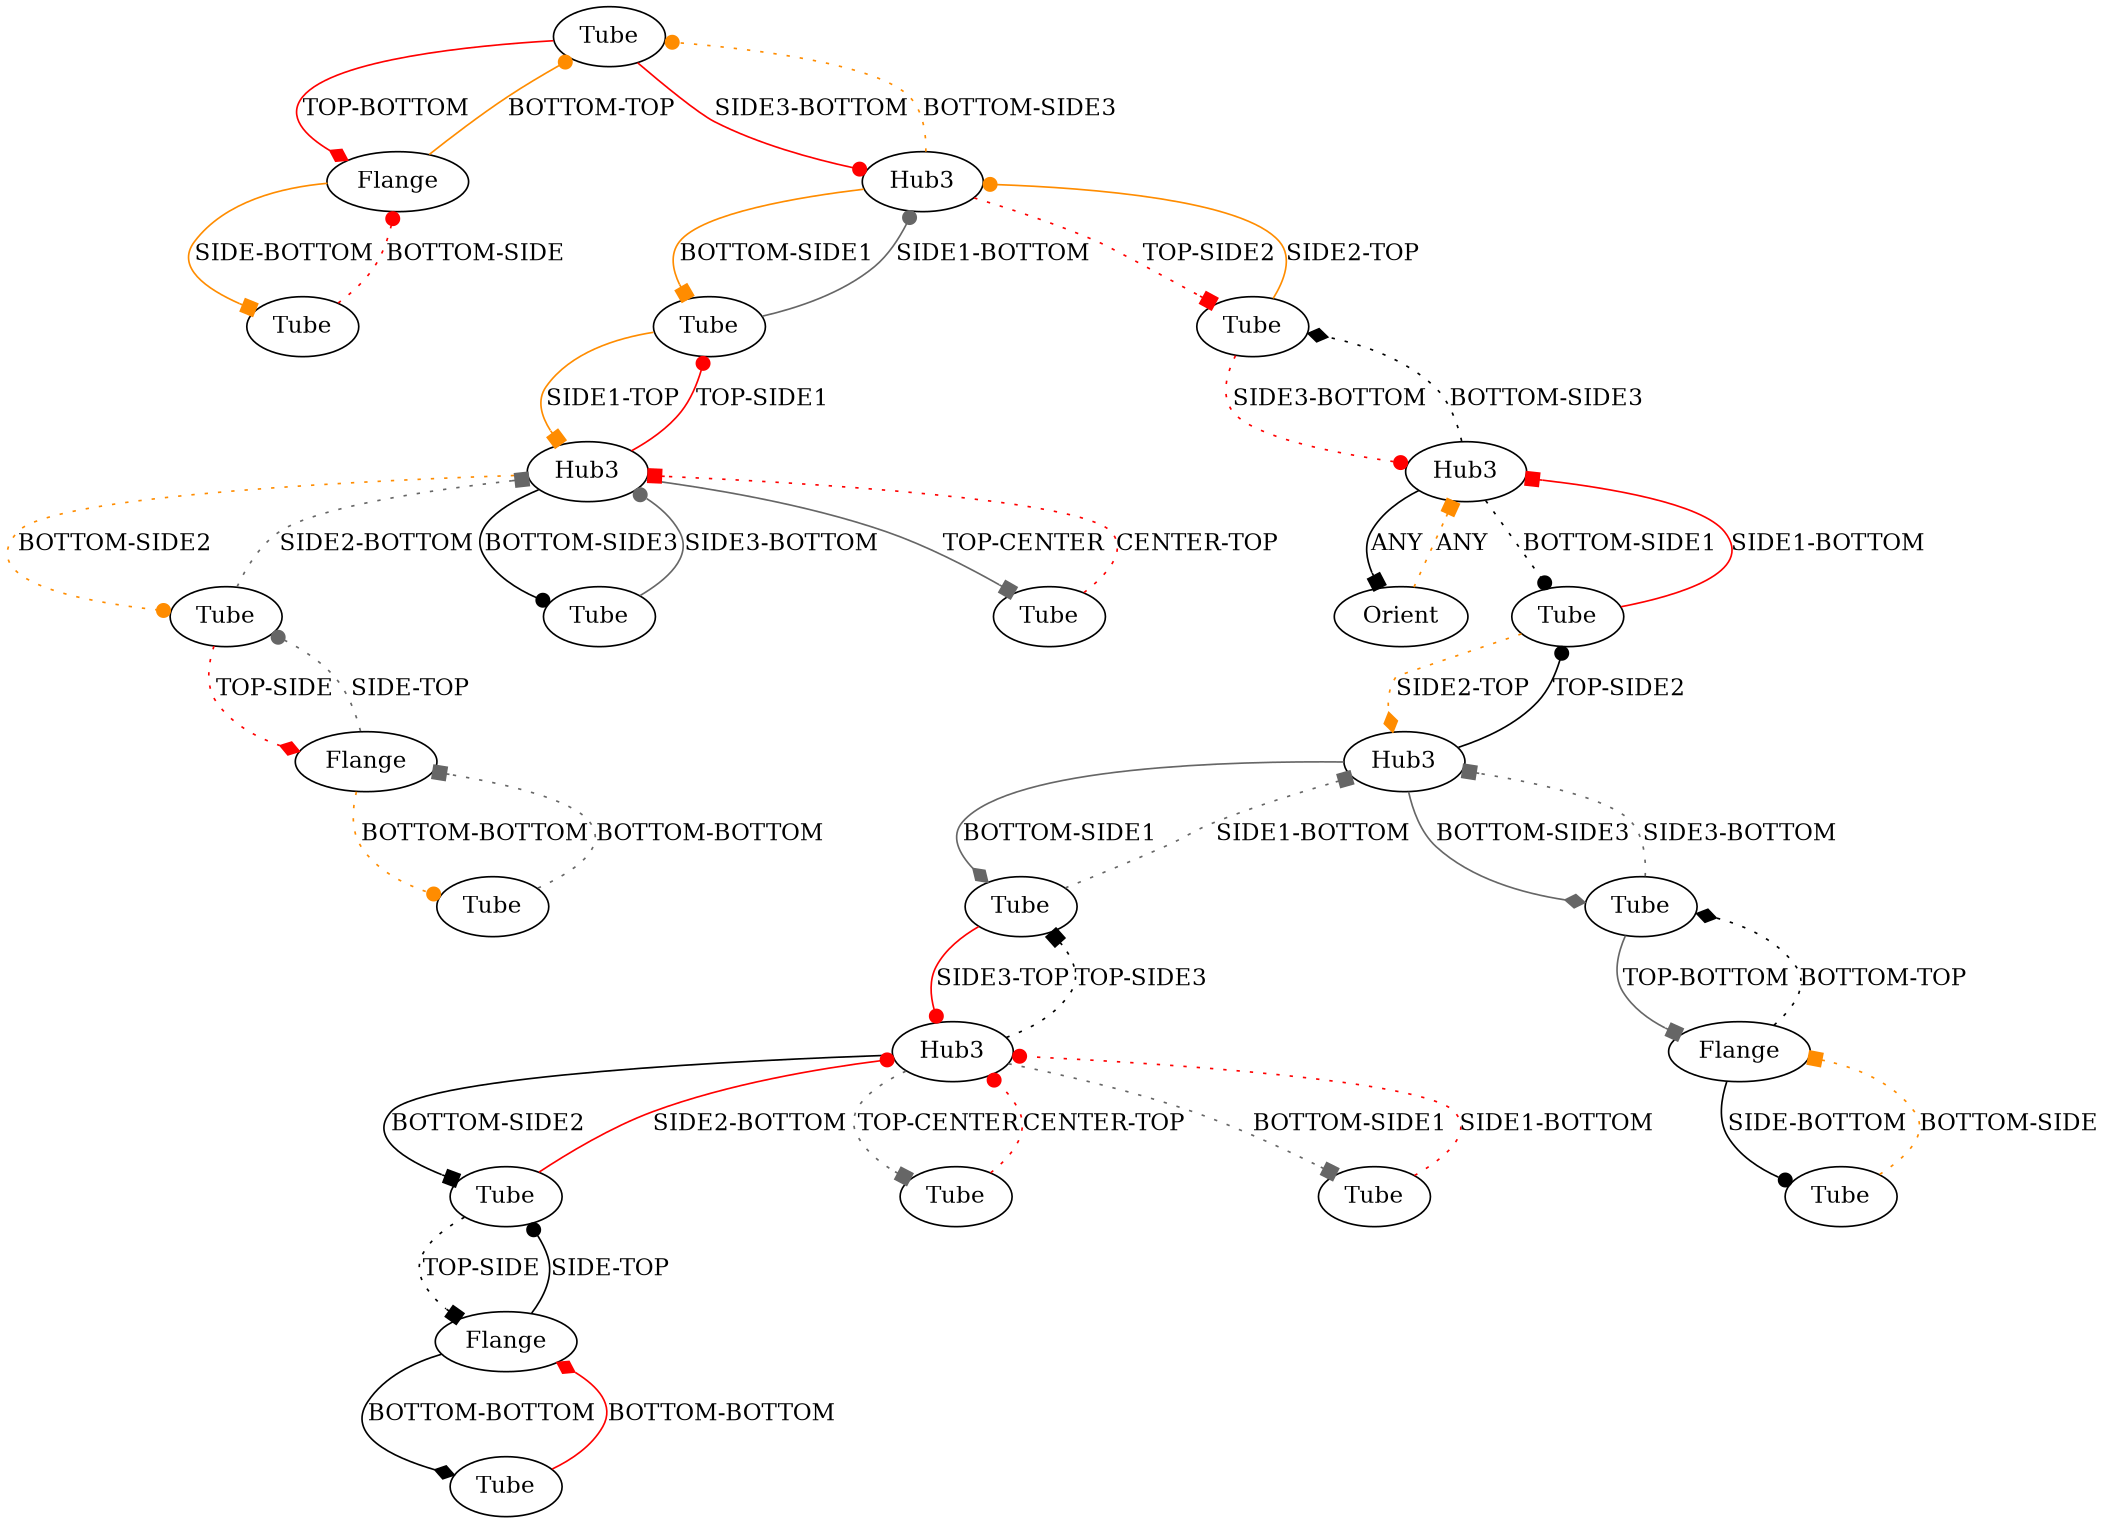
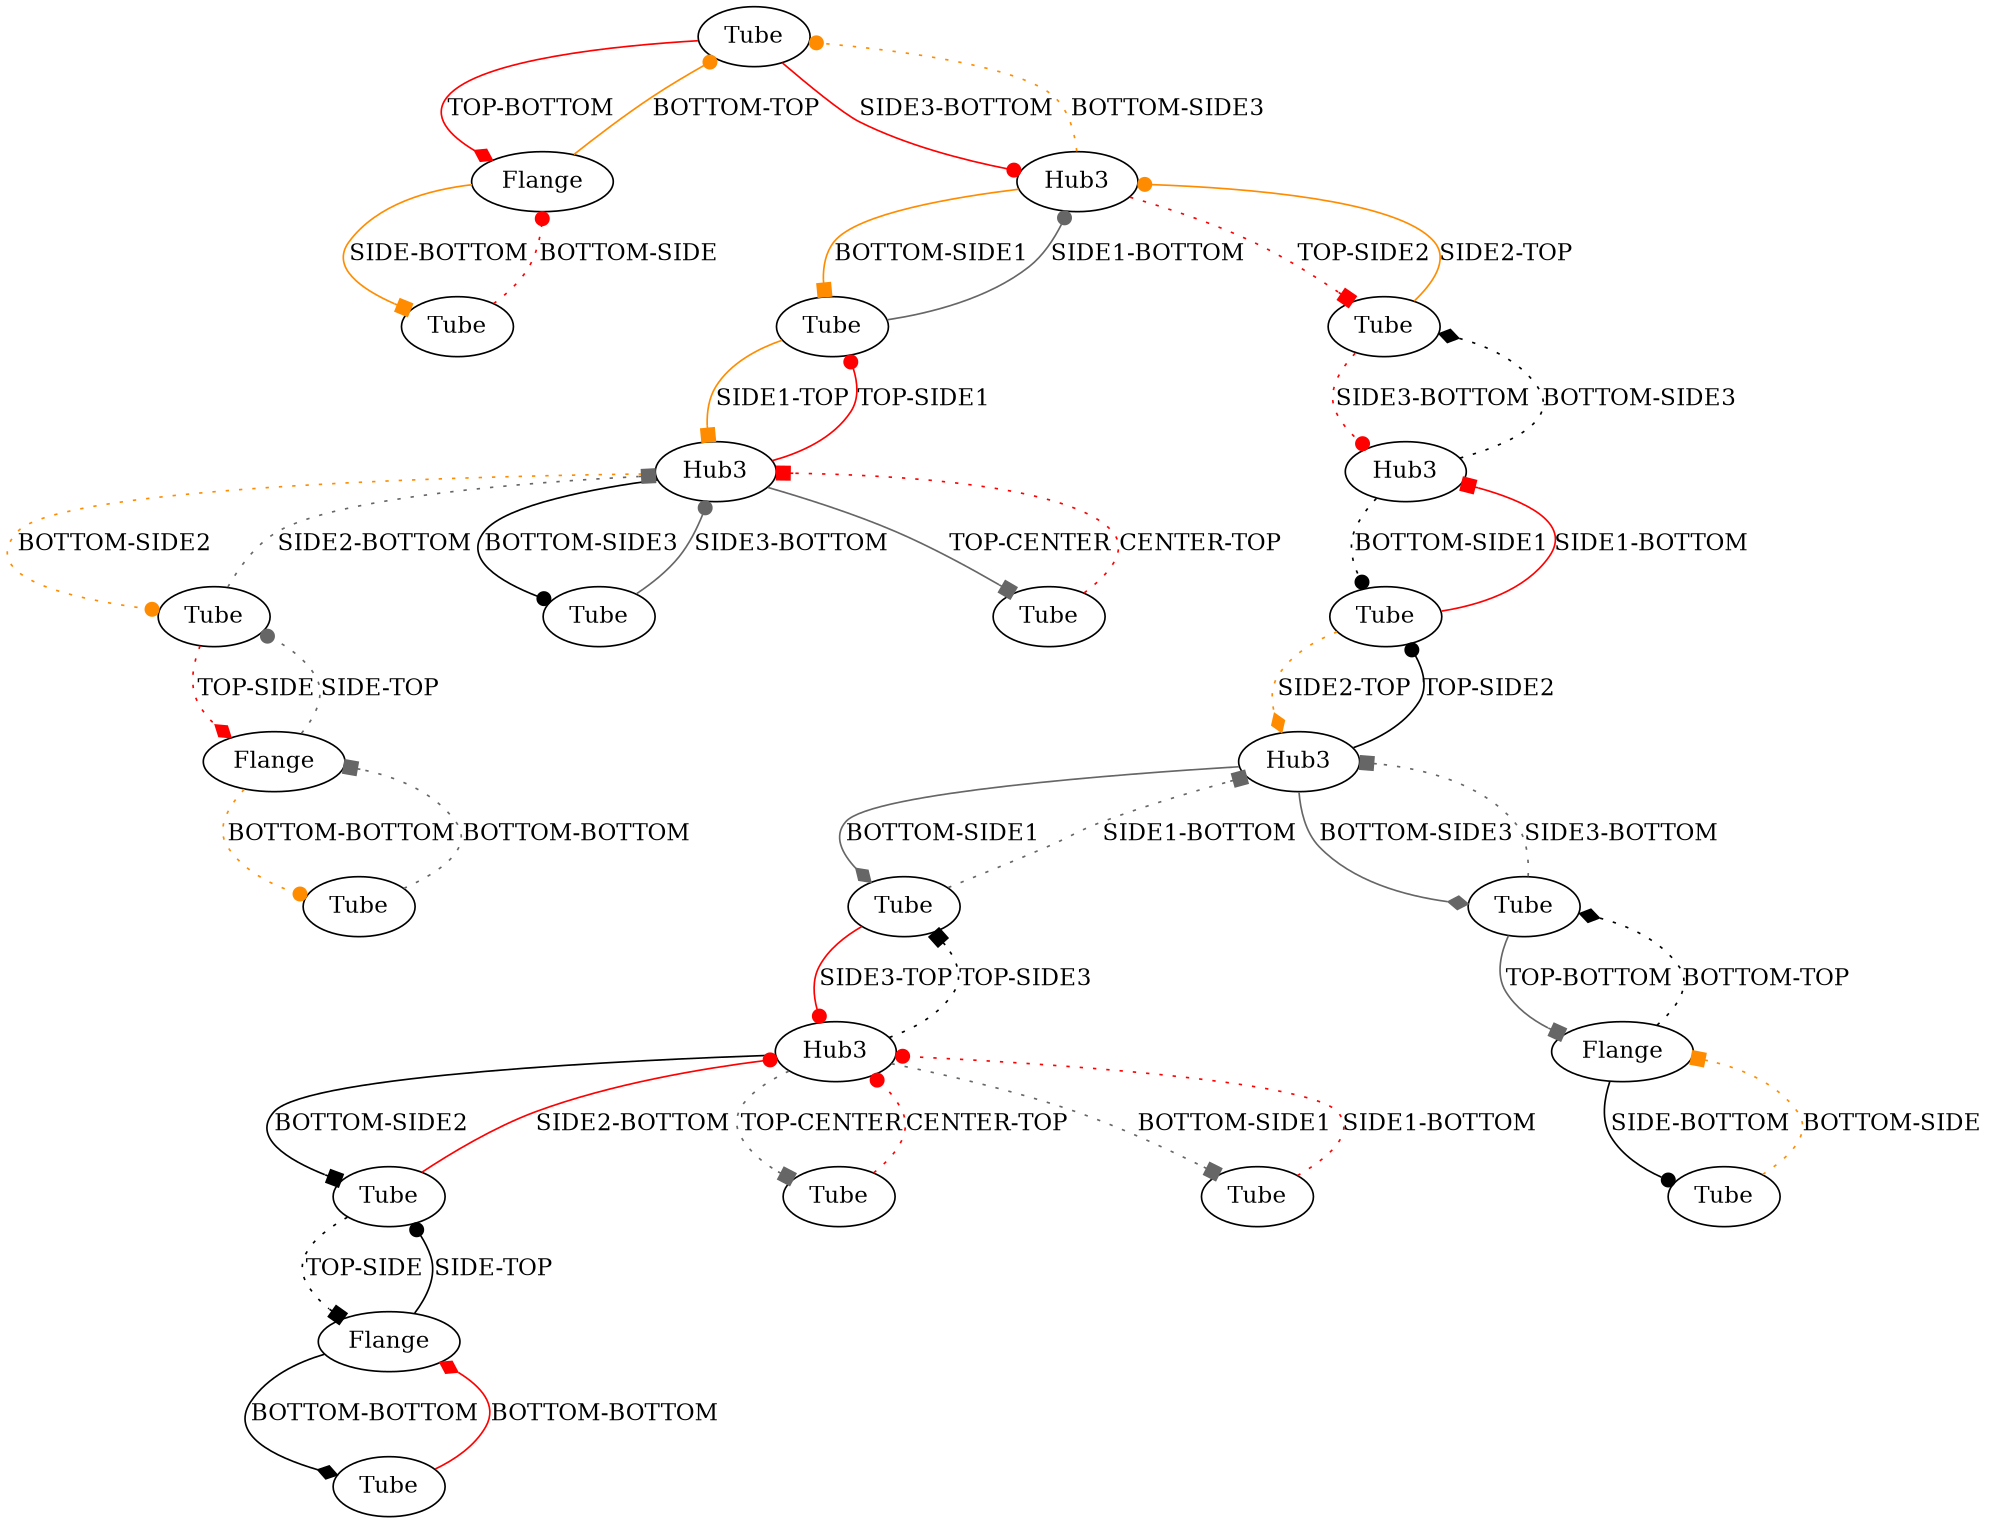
(1401, 617) -> none
